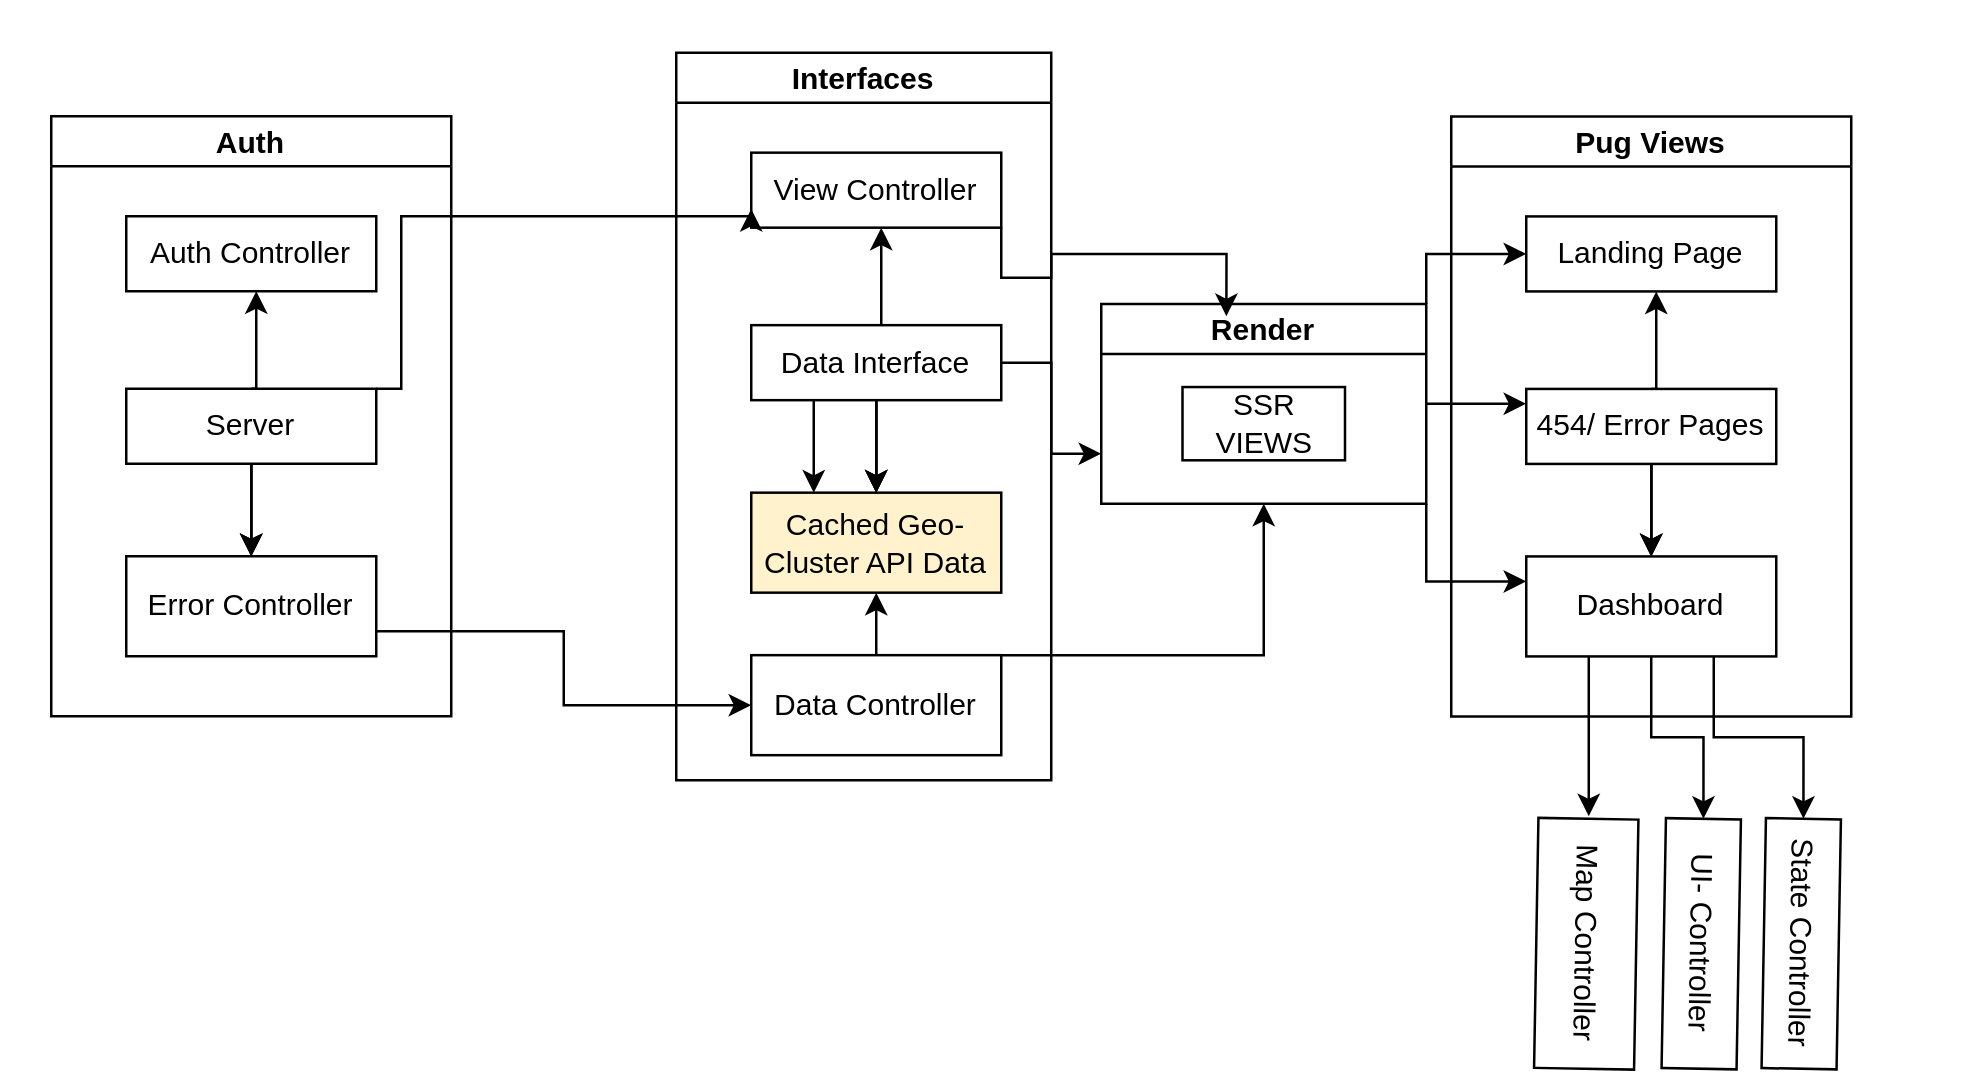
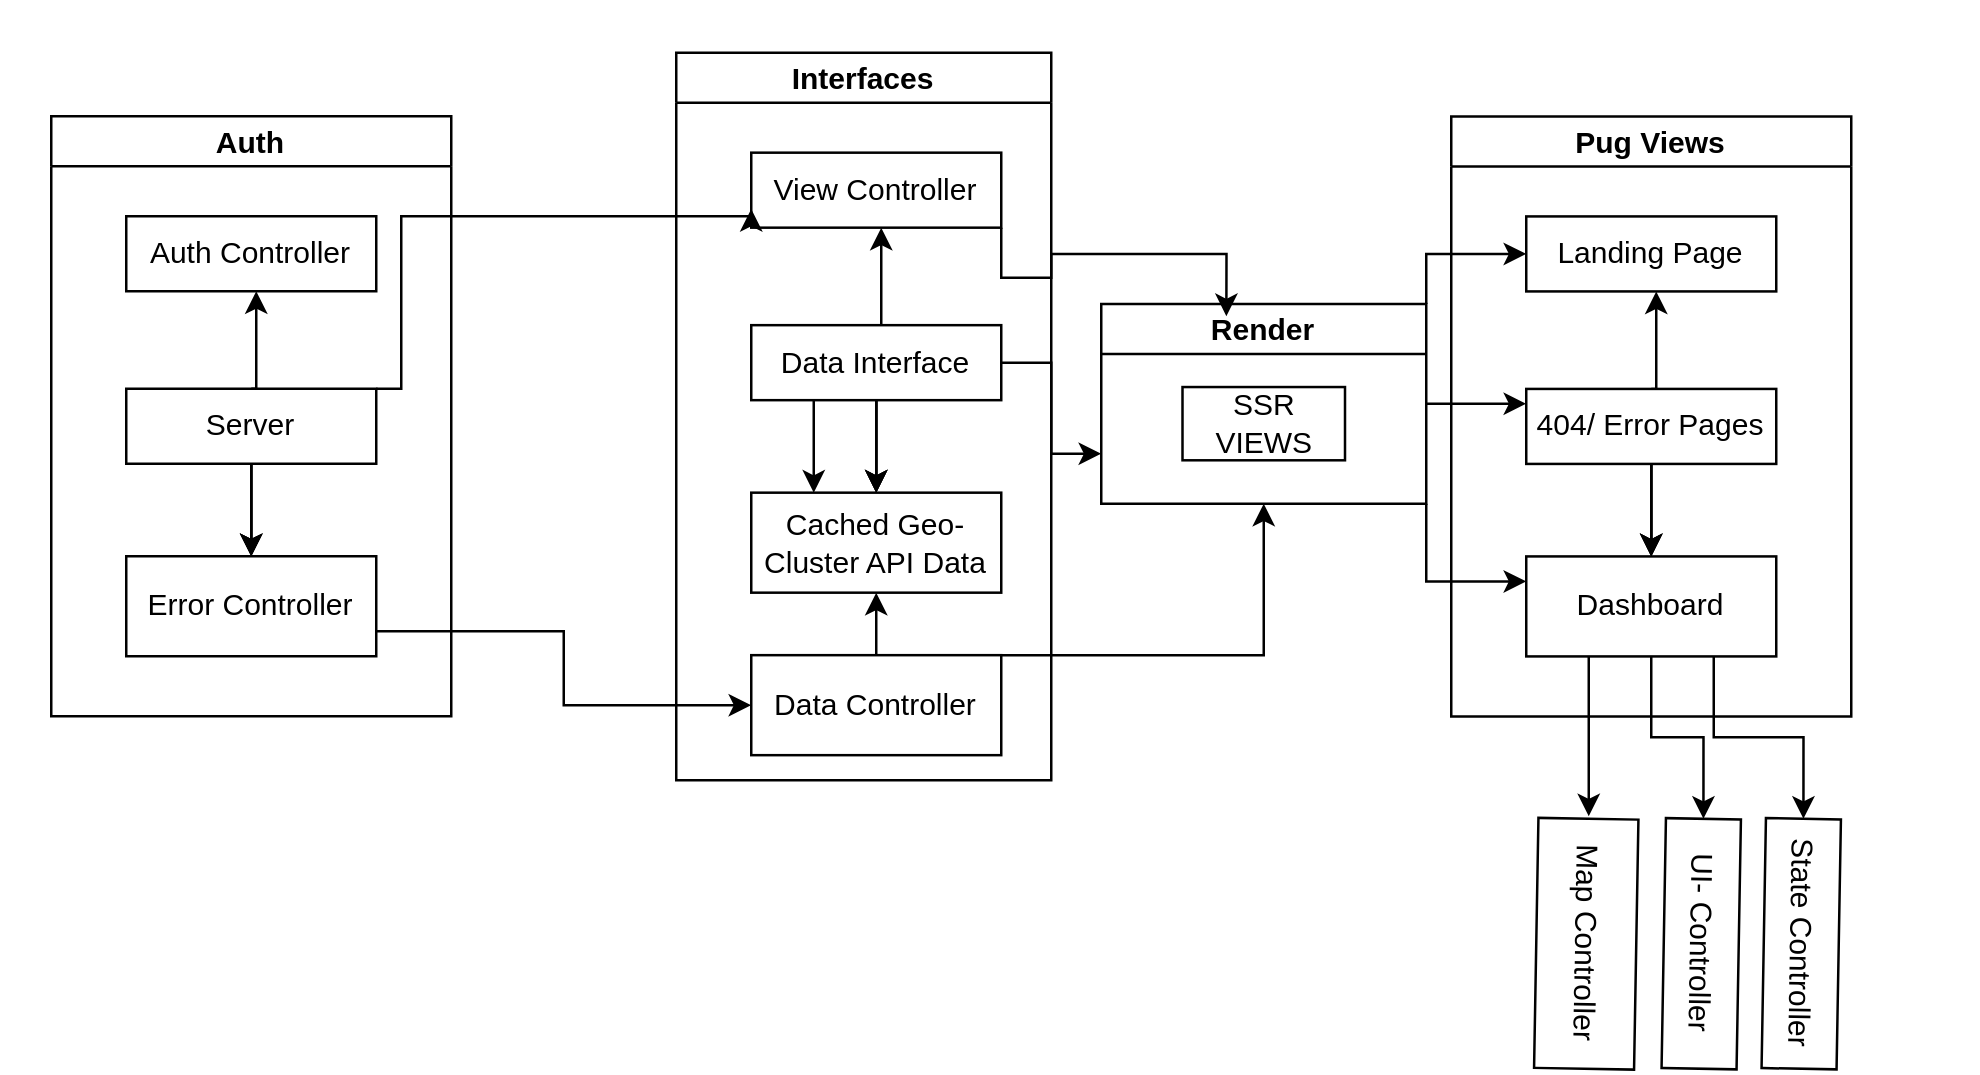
(1651, 426) -> (1651, 426)
(876, 543) -> (876, 543)
